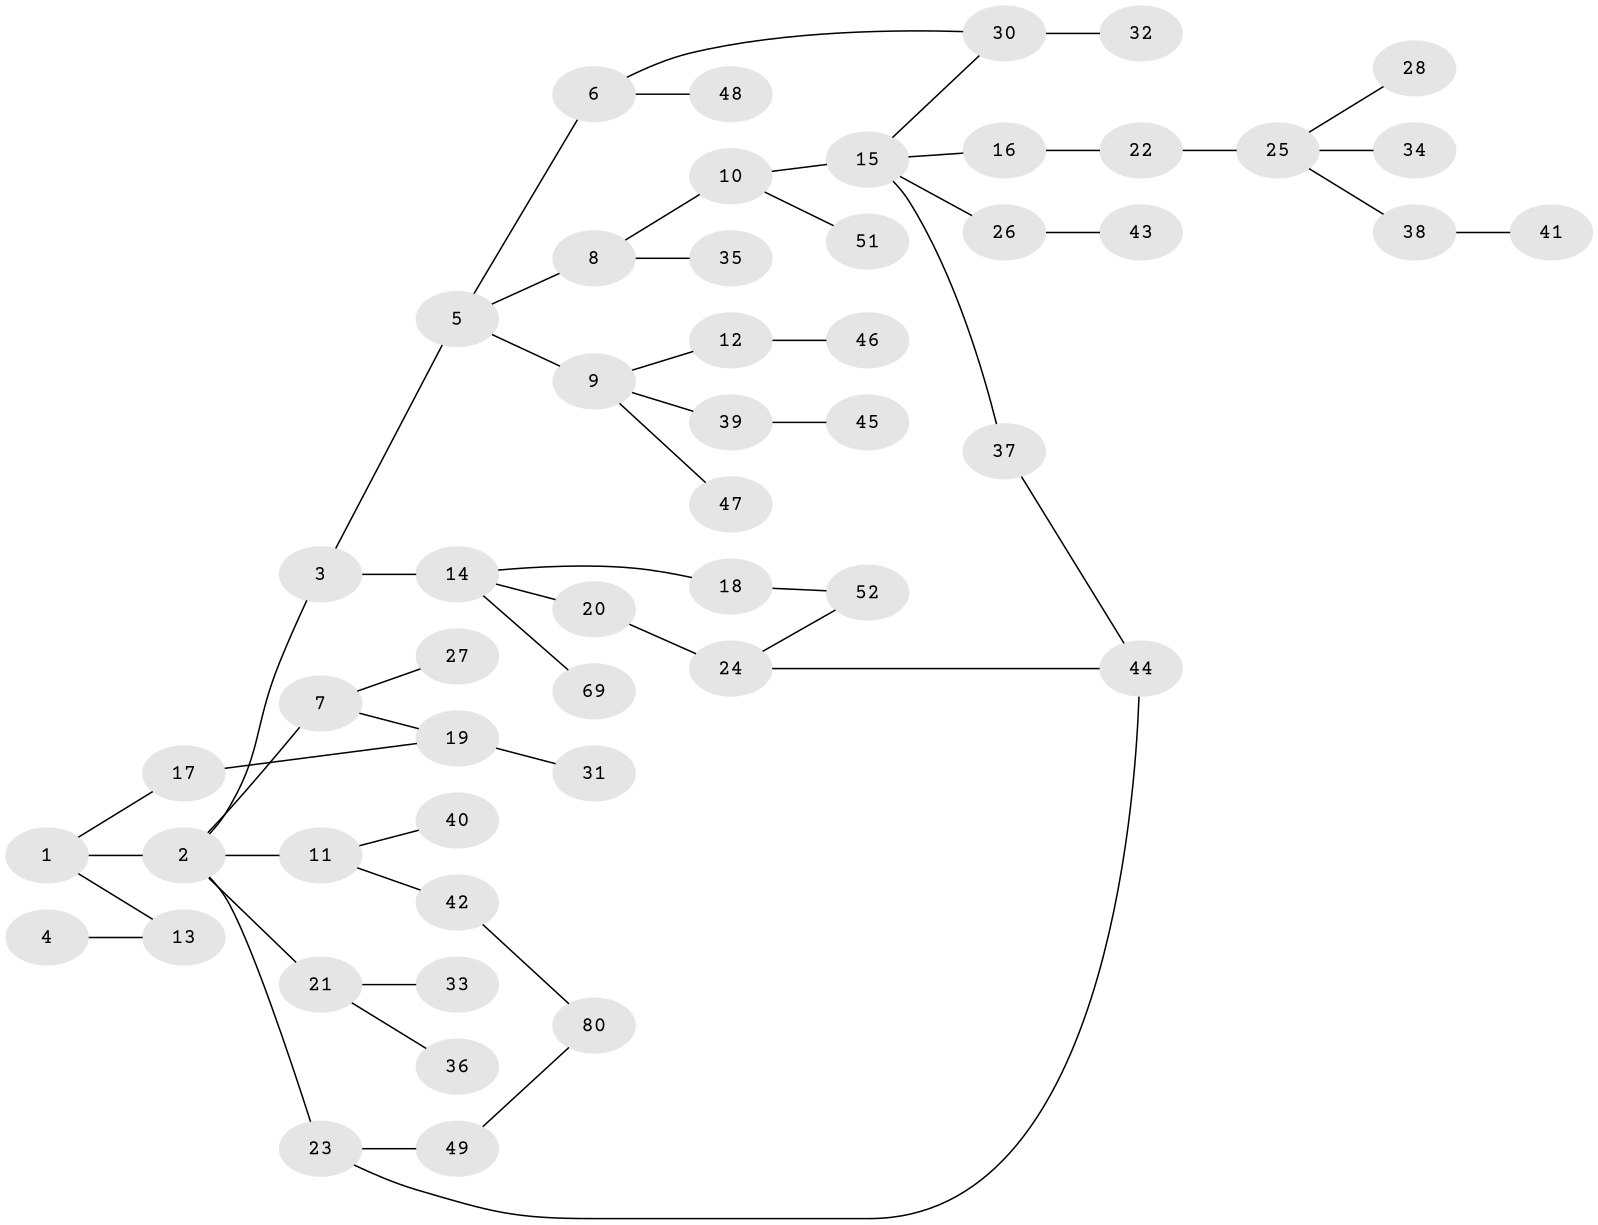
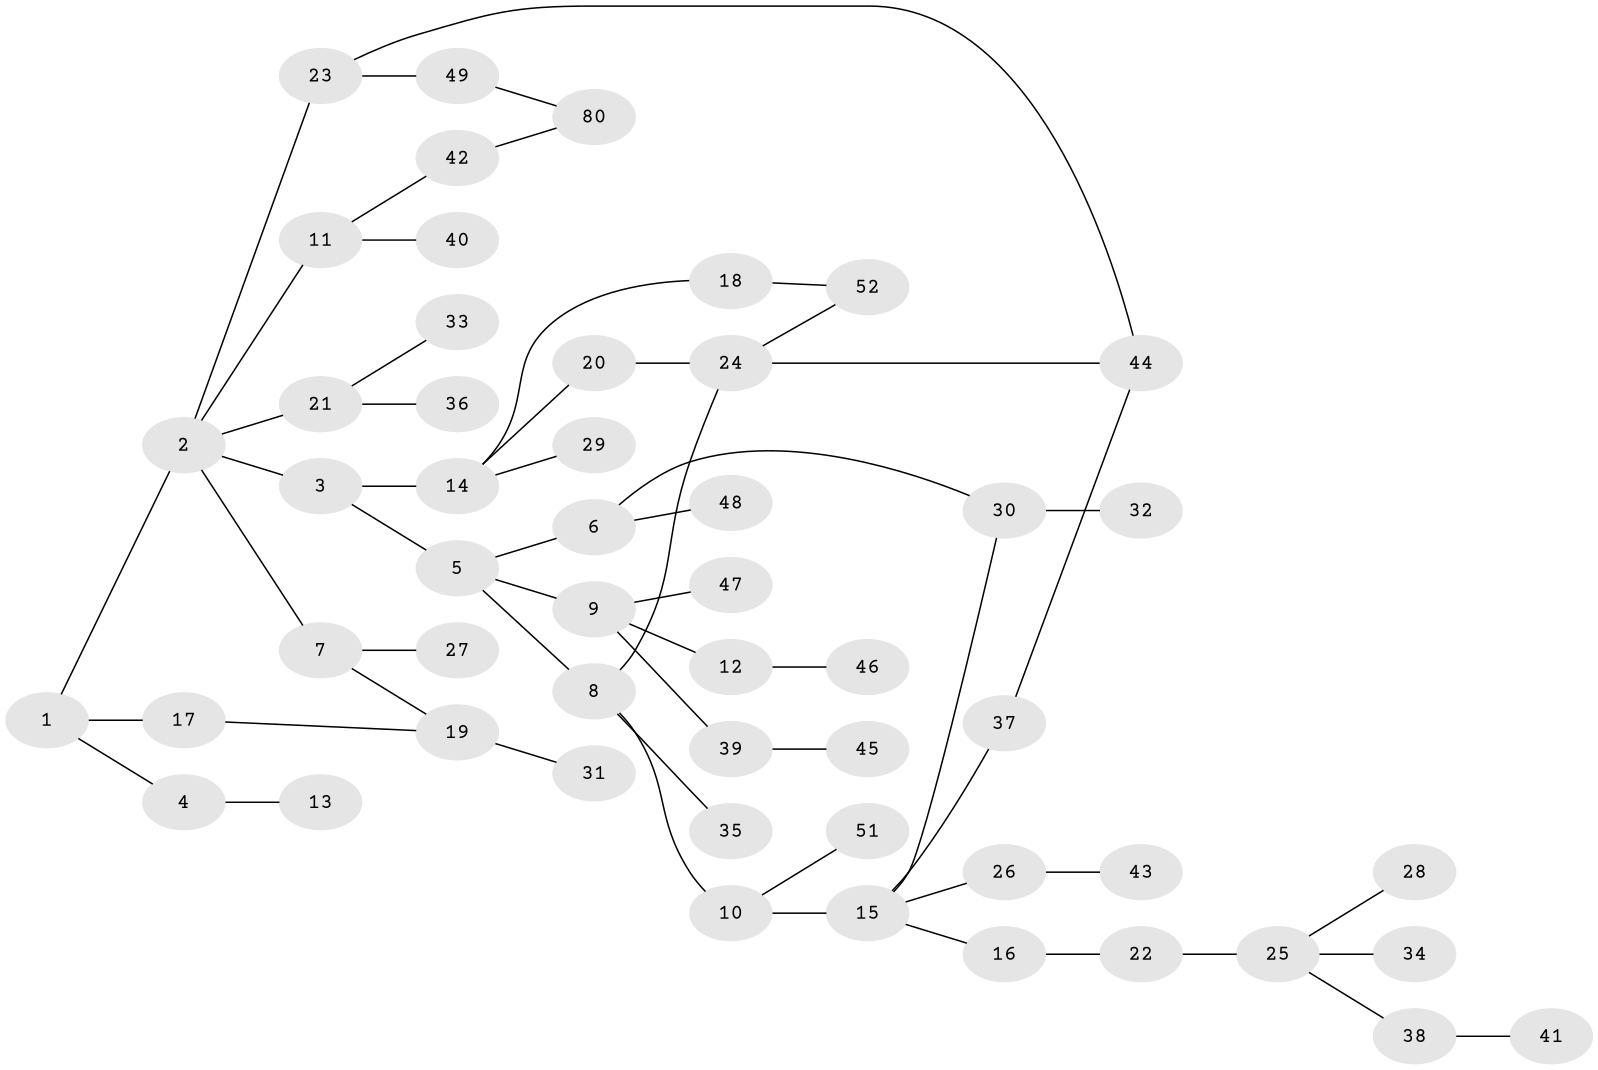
none -> (673, 532)
(594, 691) -> (594, 445)
(116, 896) -> (116, 761)
